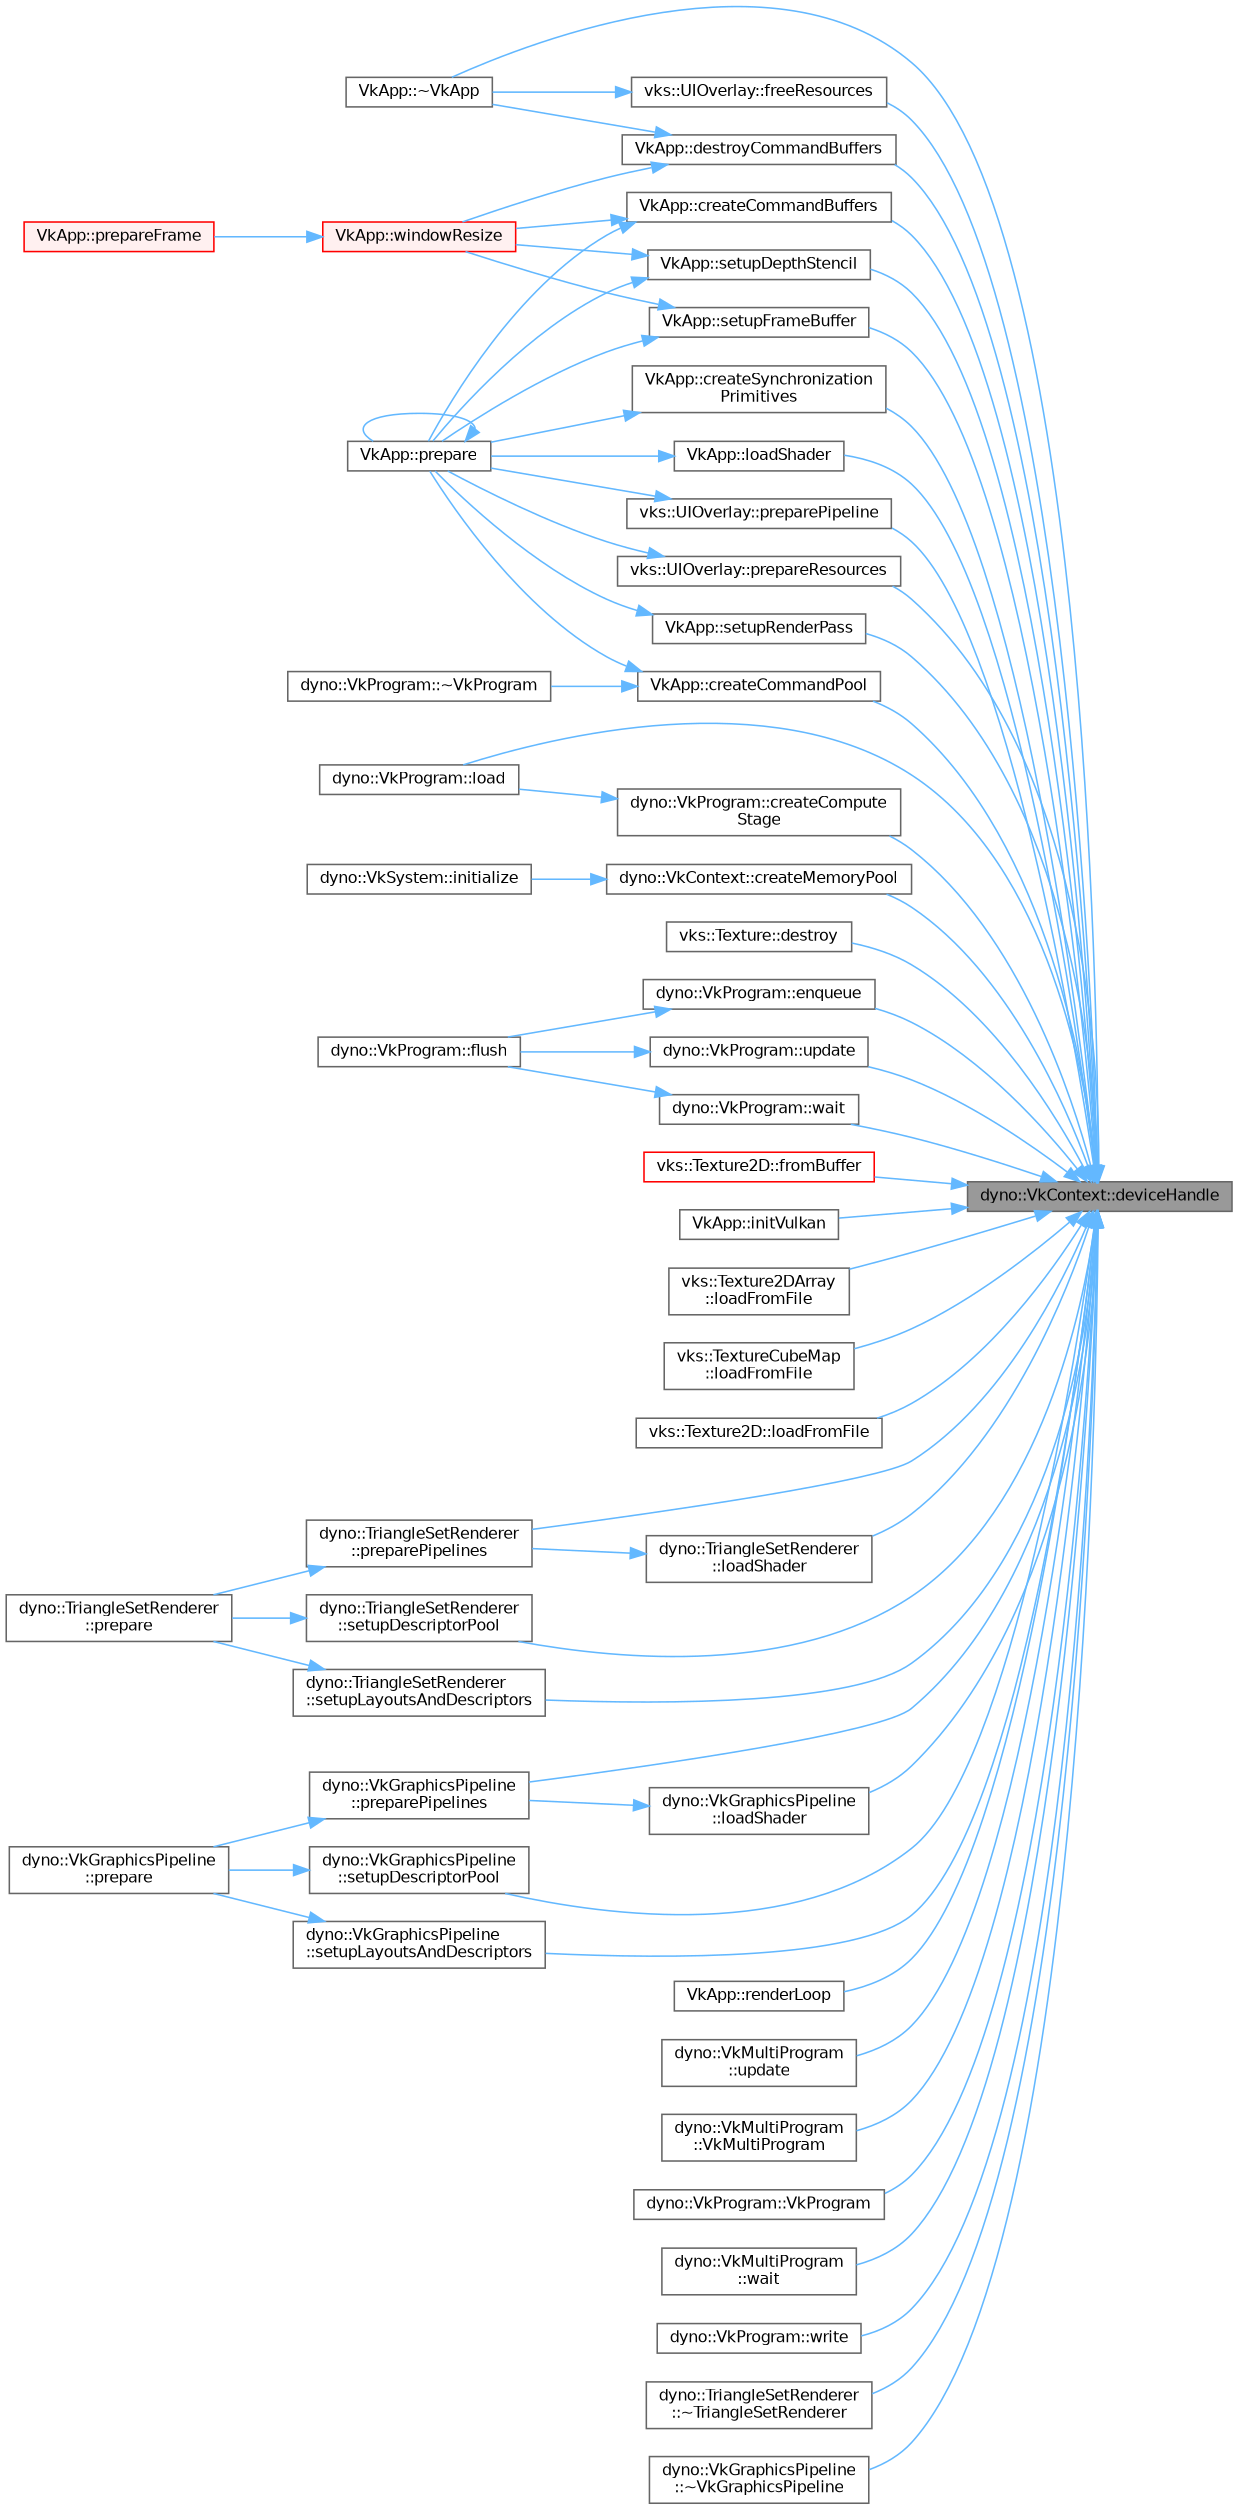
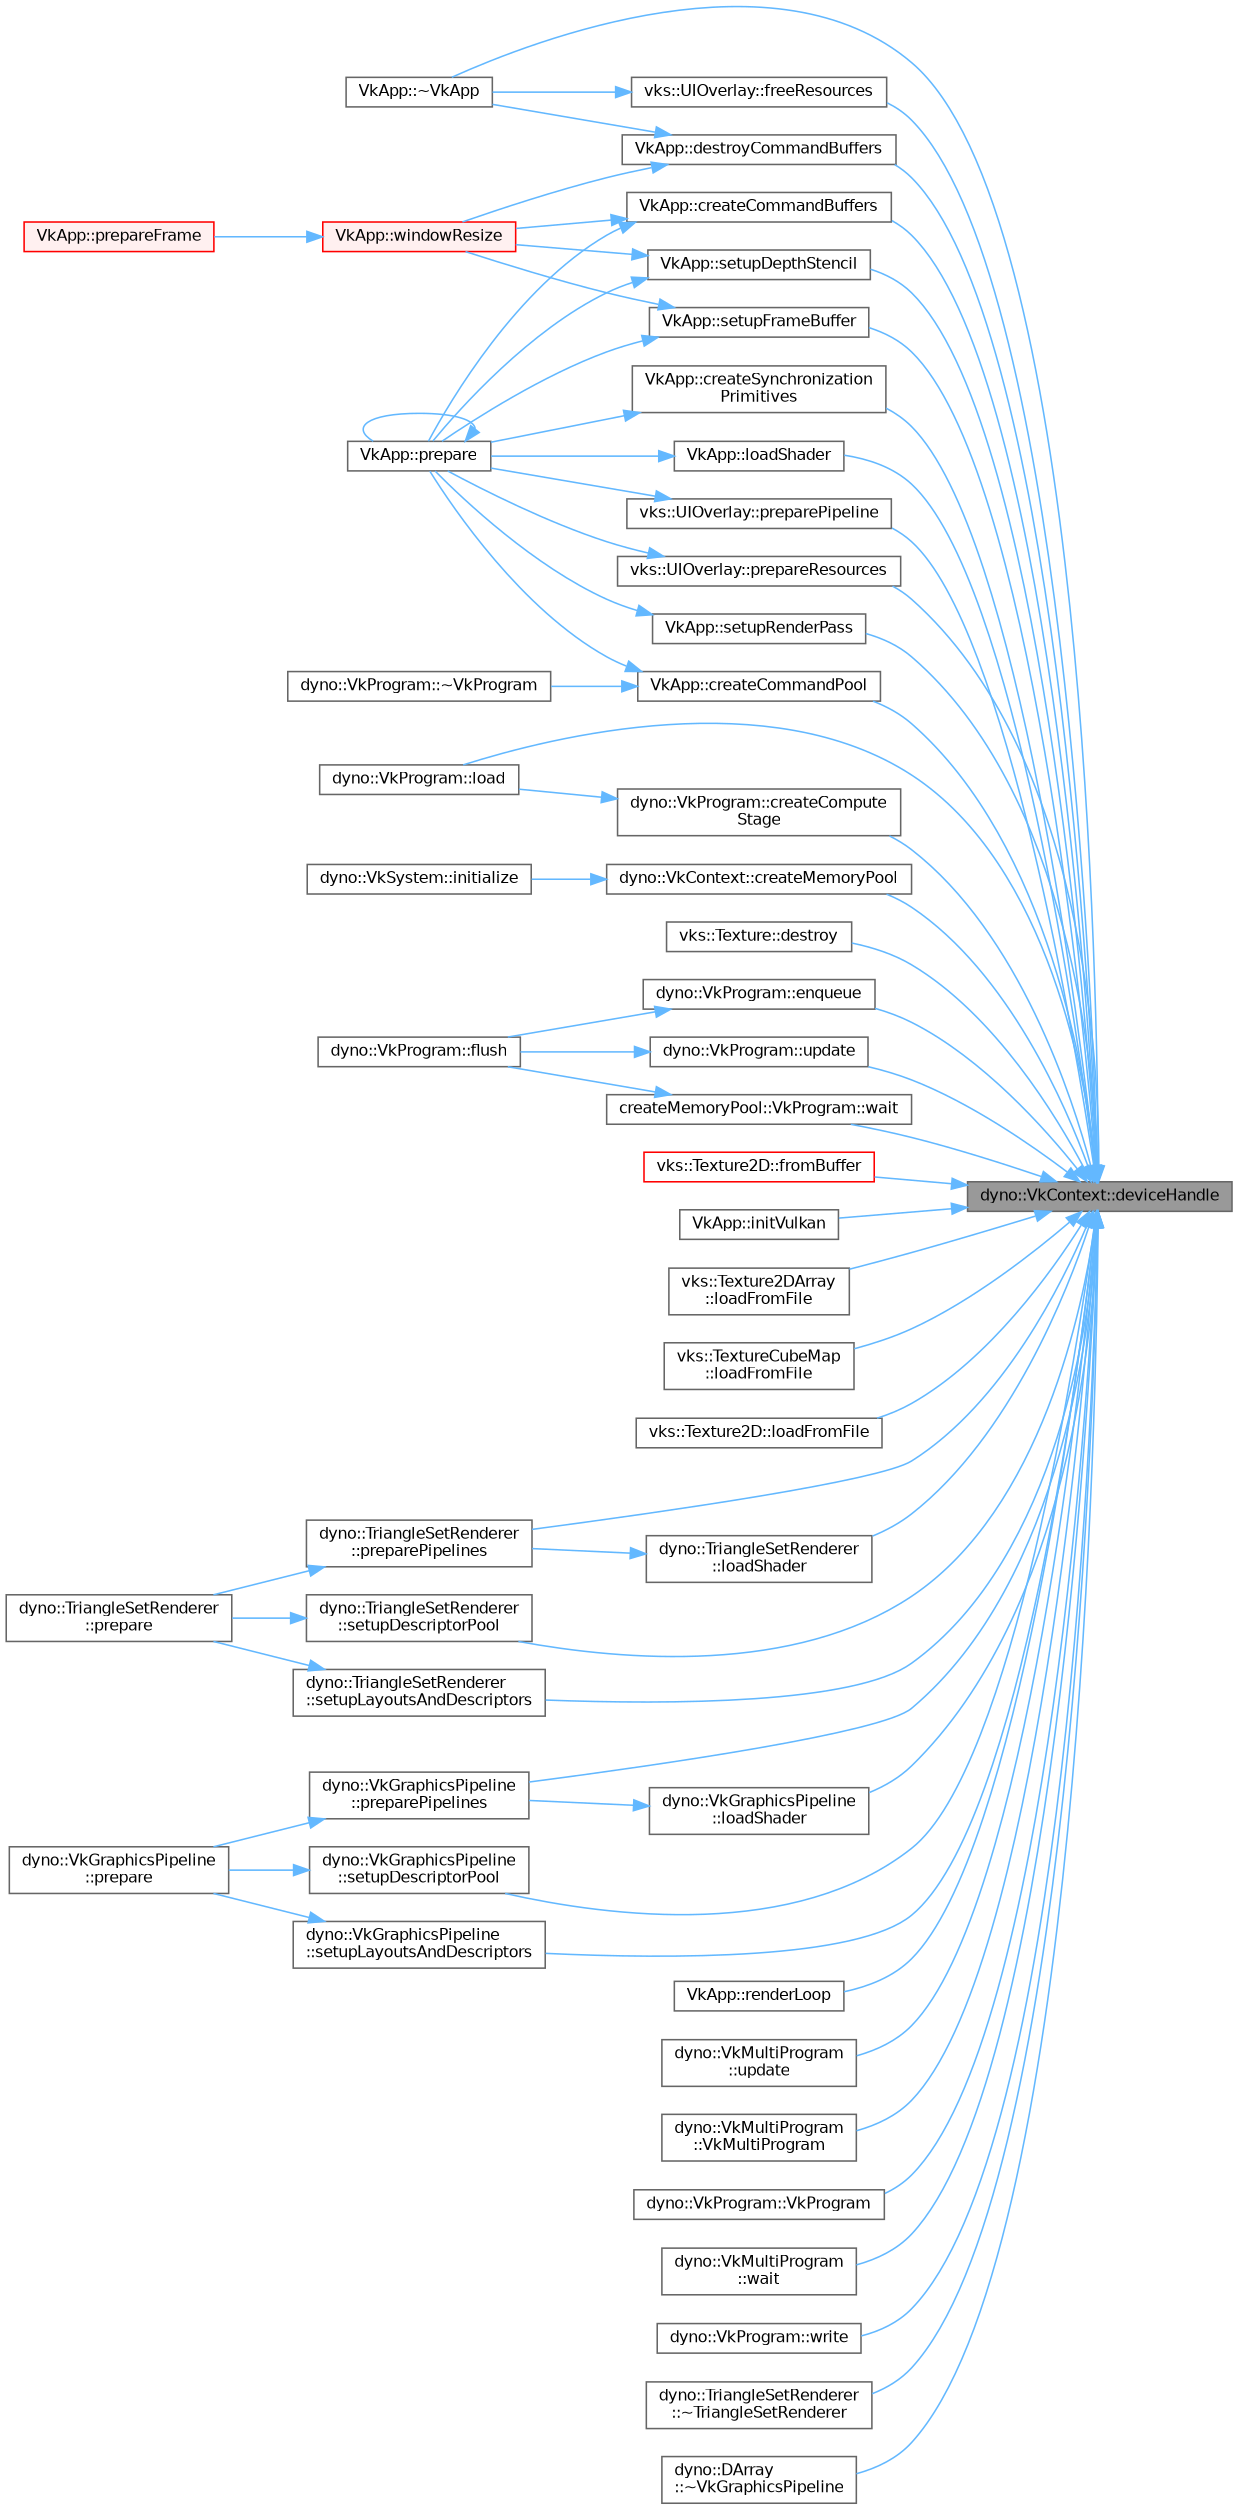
(759, 1109) -> (759, 1109)
(759, 2480) -> (759, 2480)
